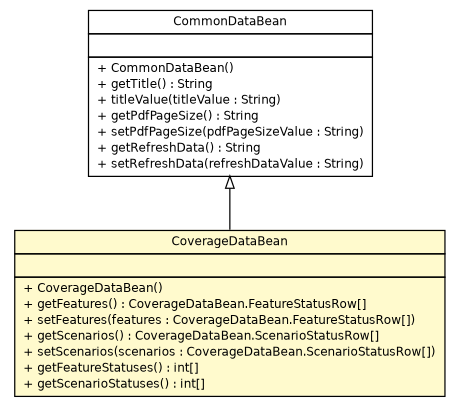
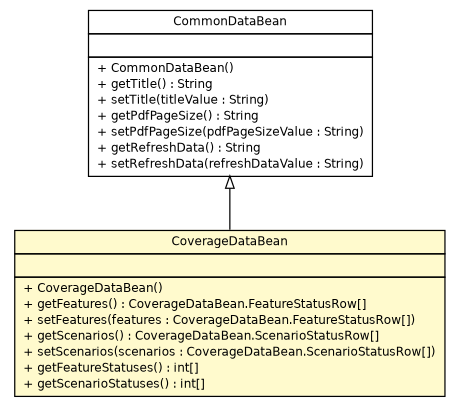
(189, 100) -> (183, 100)
